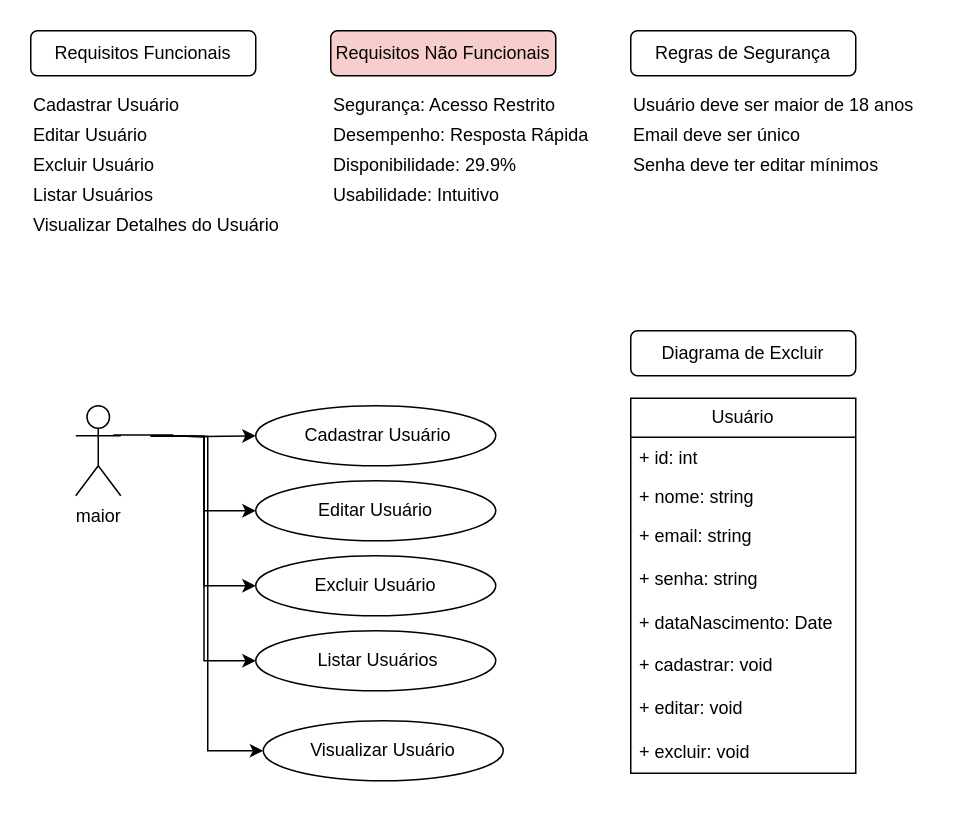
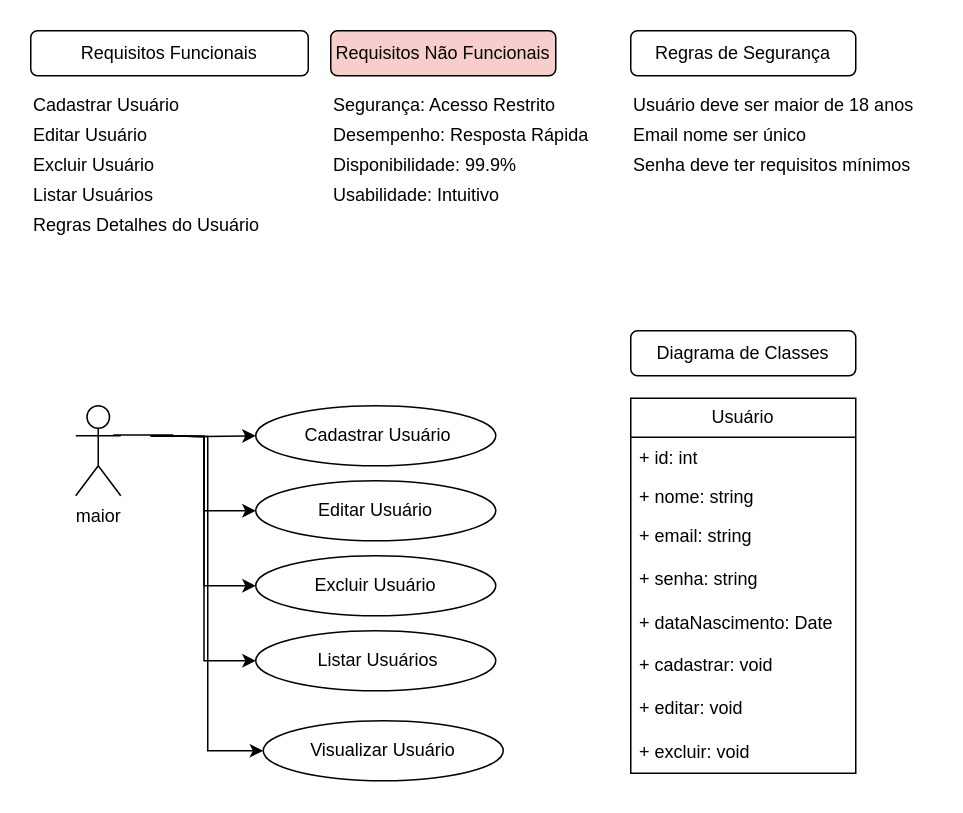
(143, 53) -> (170, 53)
(721, 136) -> (721, 136)
(426, 166) -> (426, 166)
(766, 166) -> (784, 166)
(166, 226) -> (153, 226)
(743, 353) -> (743, 353)
